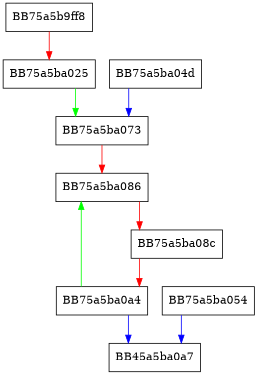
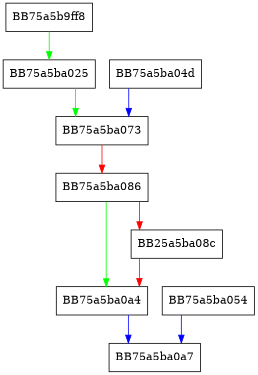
(49, 42) -> (49, 42)
(177, 244) -> (177, 244)
(81, 248) -> (106, 240)
(155, 358) -> (155, 358)
